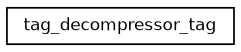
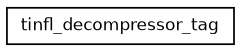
(120, 26) -> (120, 26)
